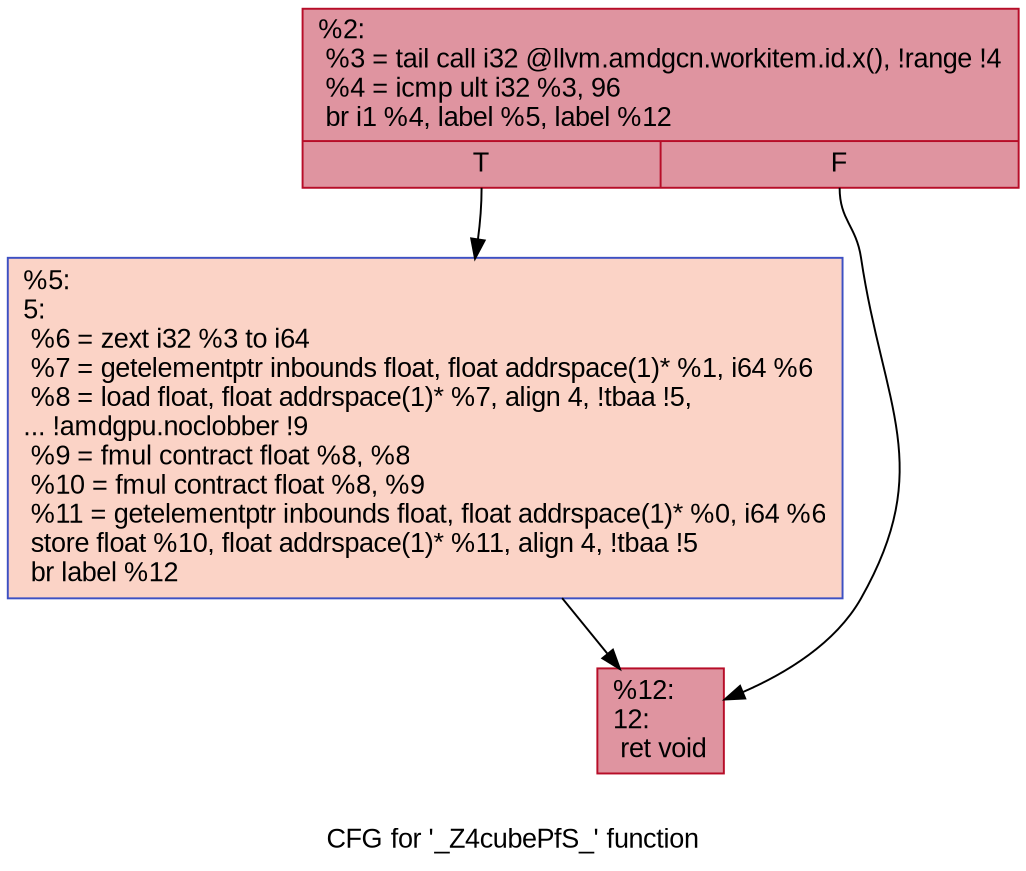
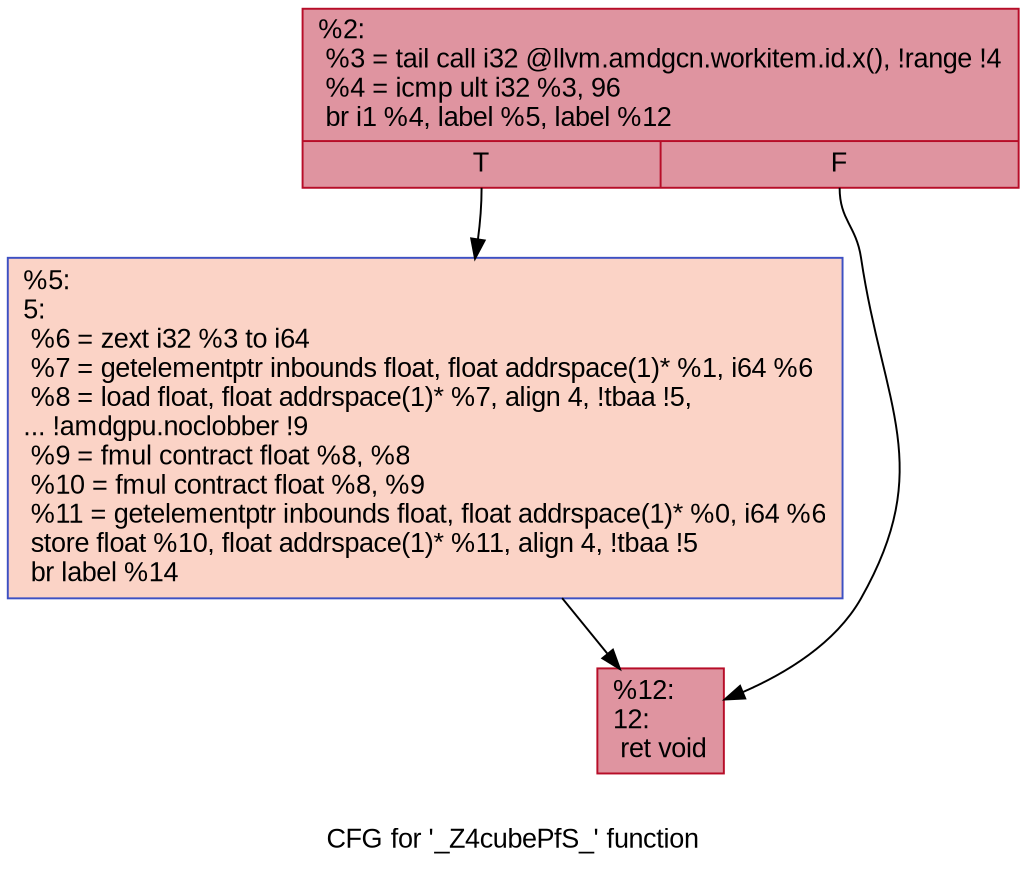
(101, 573) -> (101, 573)
